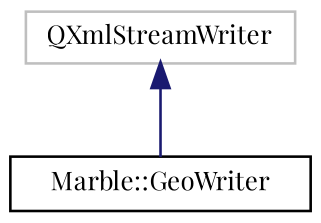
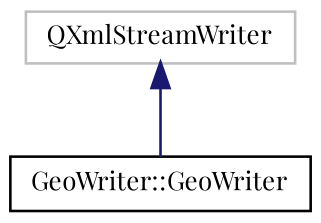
(161, 184) -> (161, 184)
